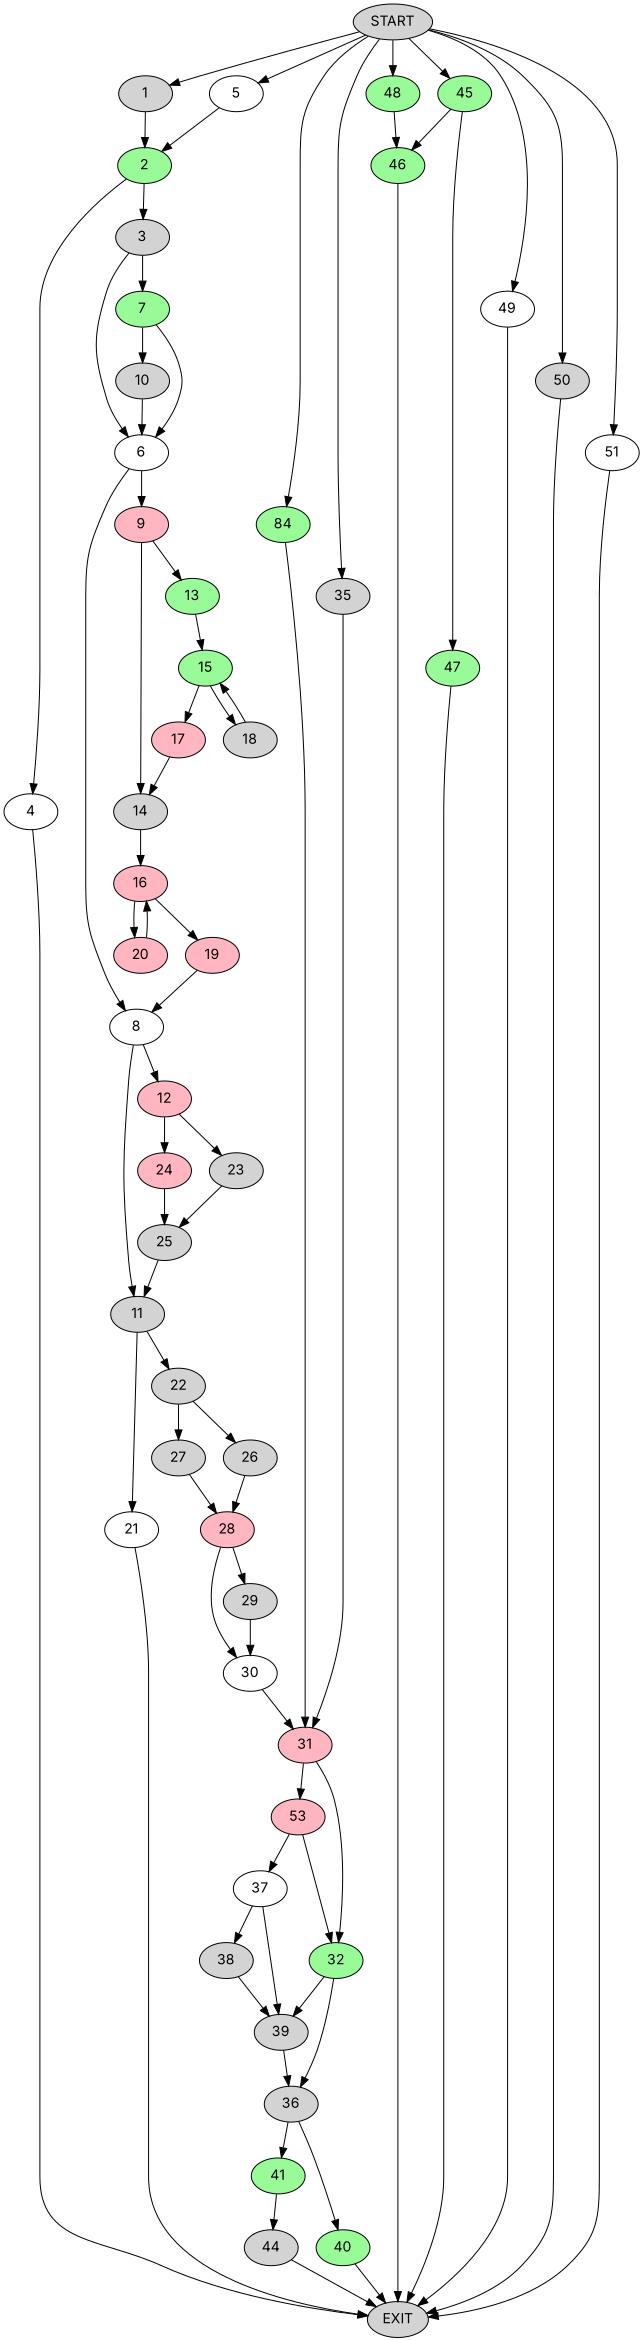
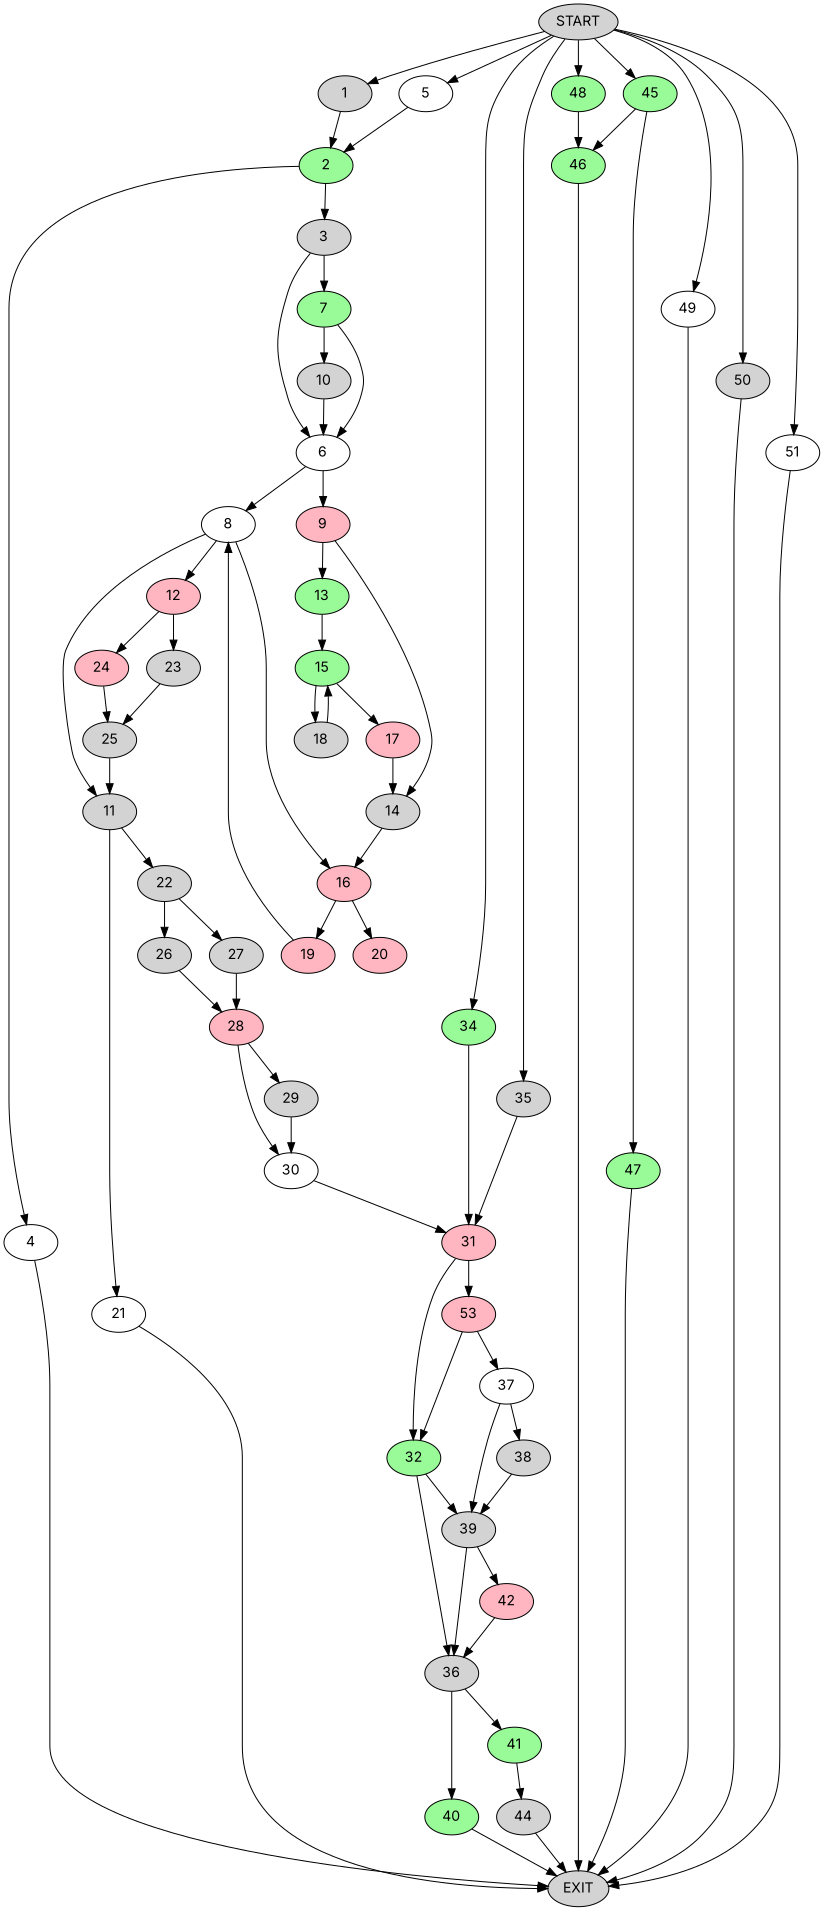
(283, 525) -> (469, 1027)
(147, 924) -> (266, 707)
none -> (507, 1602)
